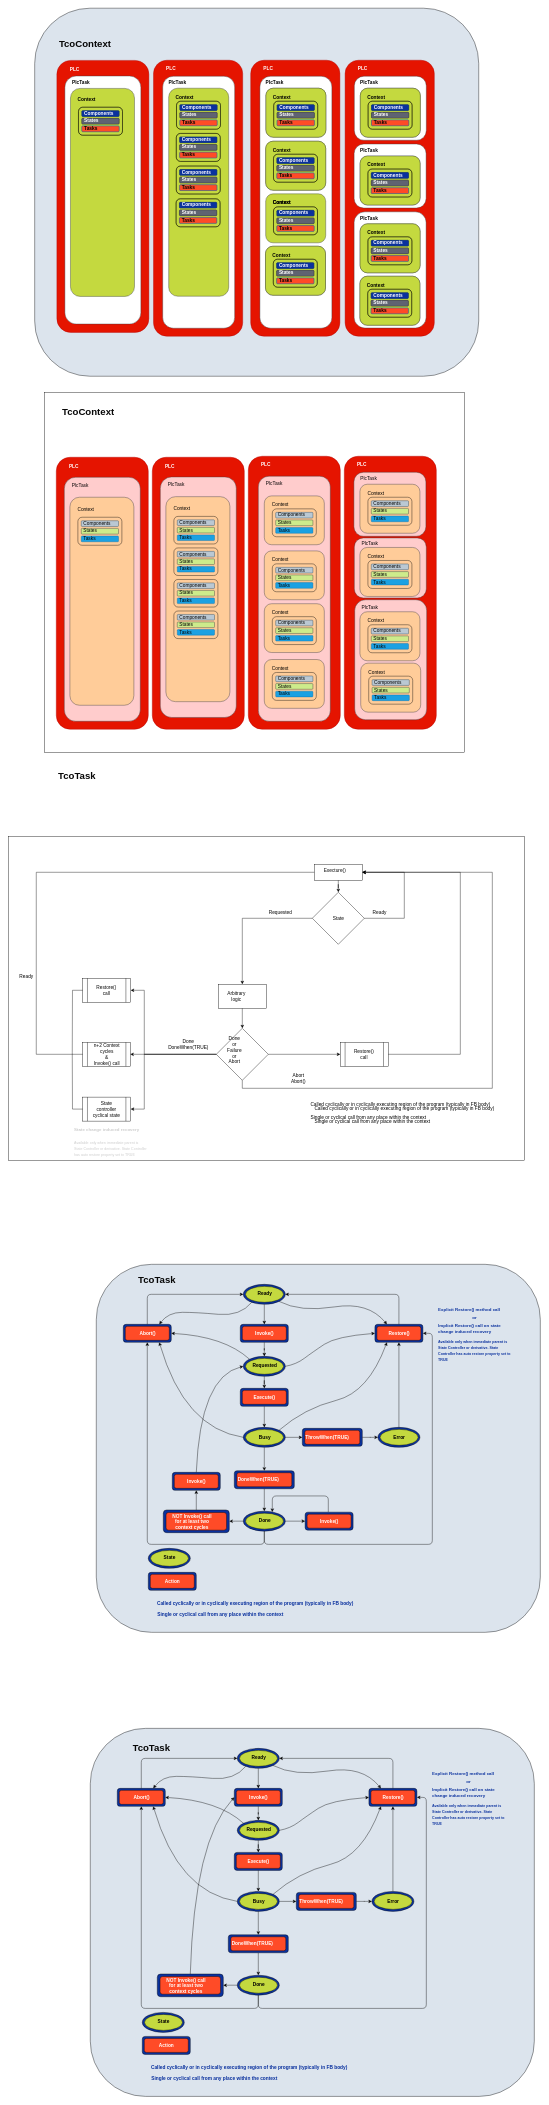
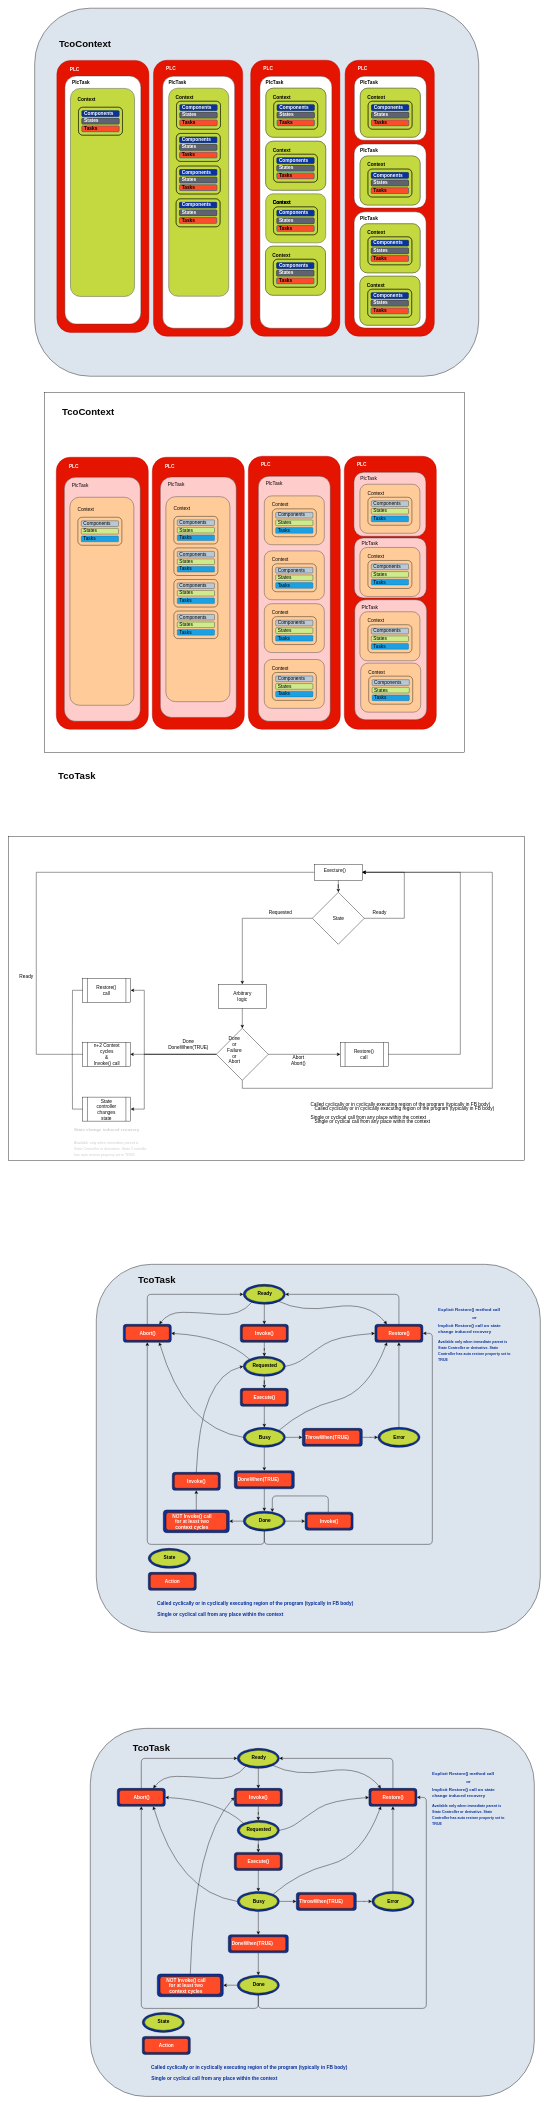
(236, 996) -> (242, 996)
(298, 1078) -> (298, 1060)
(106, 1109) -> (106, 1109)
